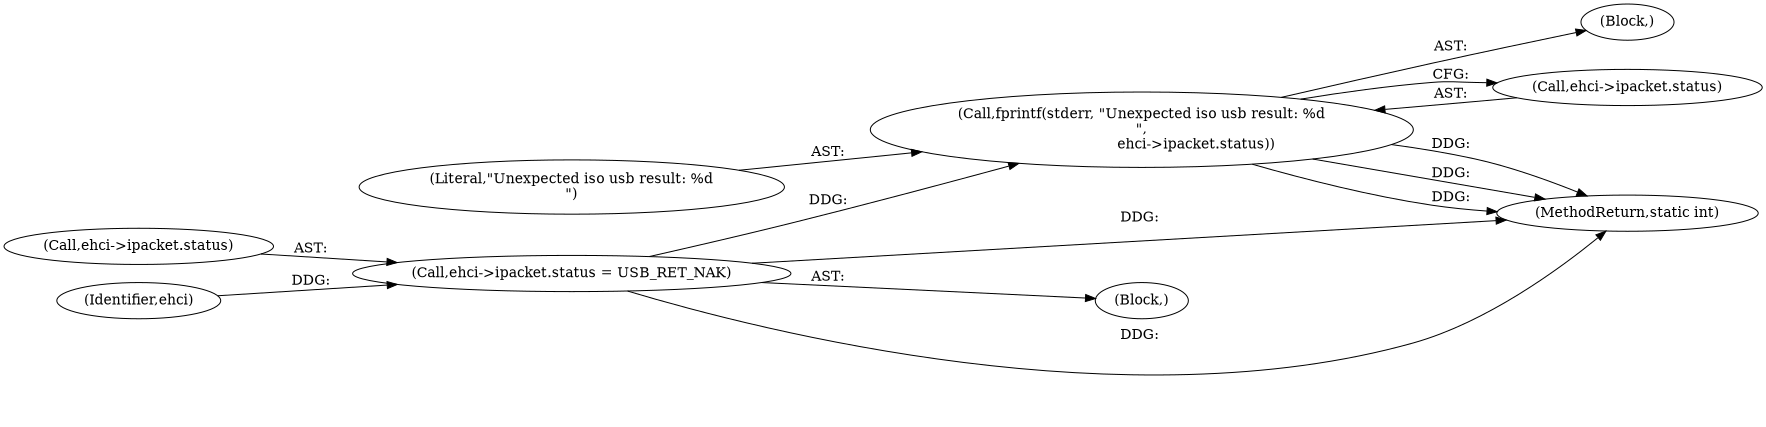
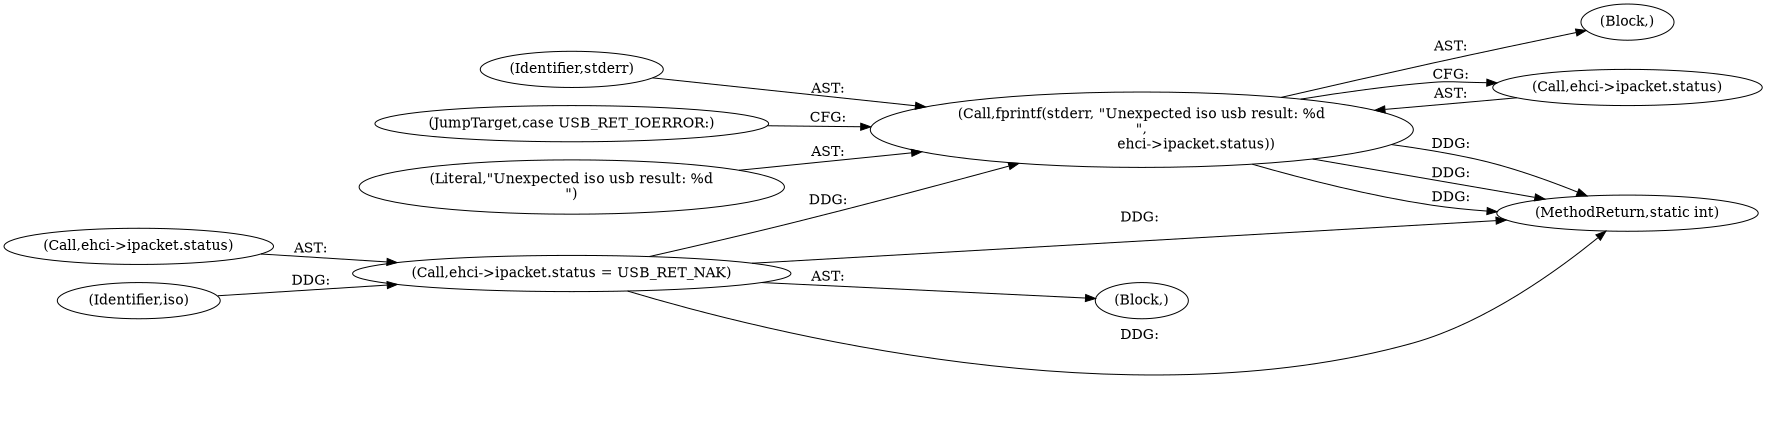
none -> (572, 69)
none -> (572, 124)
(139, 301) -> (139, 301)
